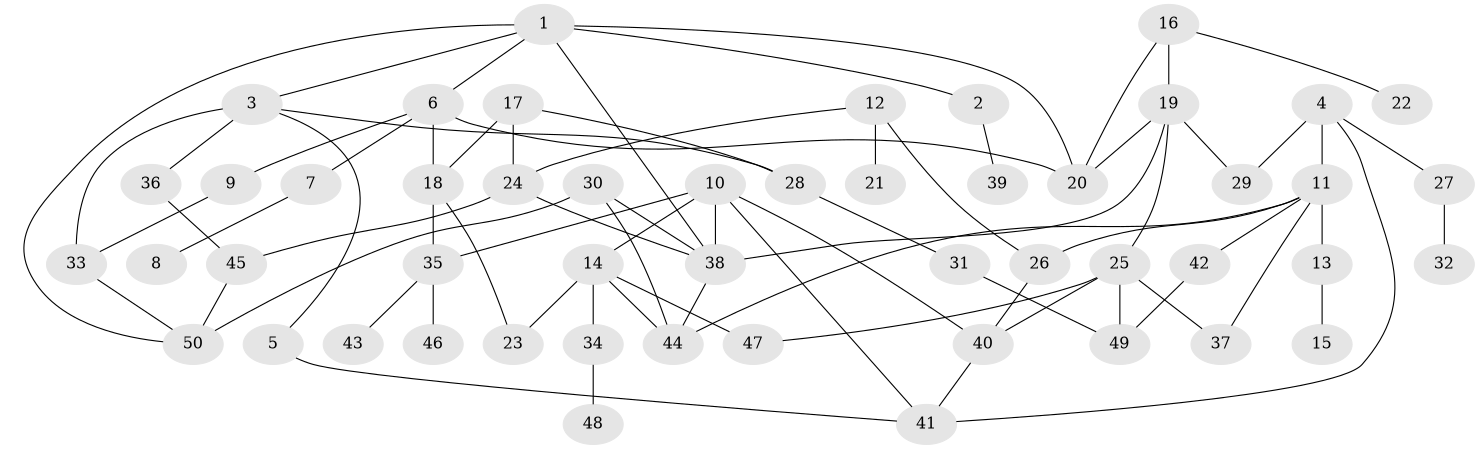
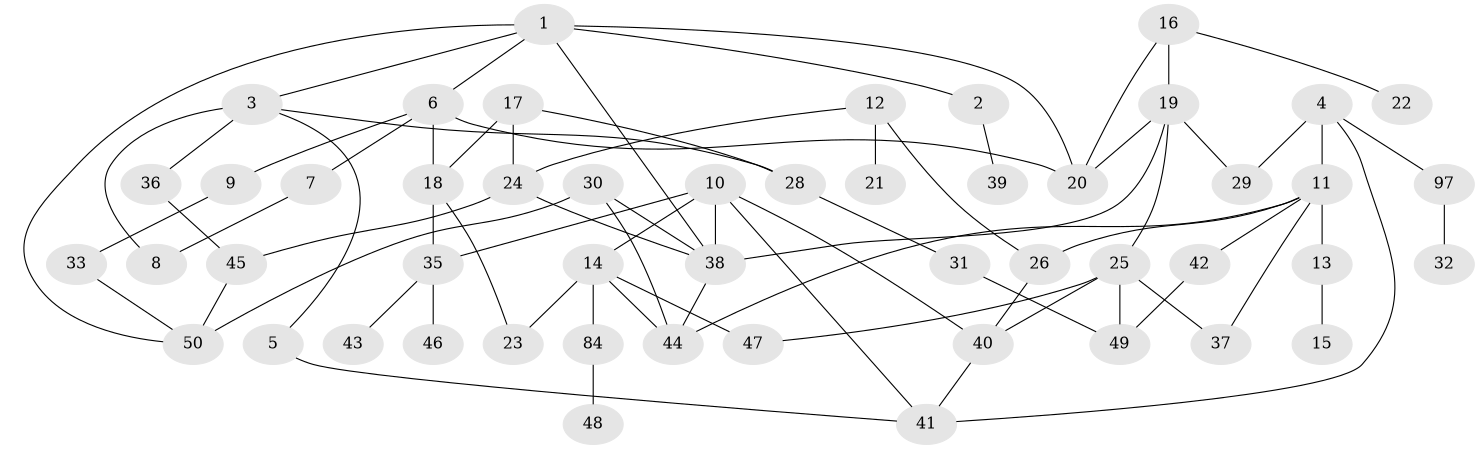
(120, 147) -> (122, 151)
(1444, 184) -> (1444, 184)
(593, 344) -> (593, 344)
